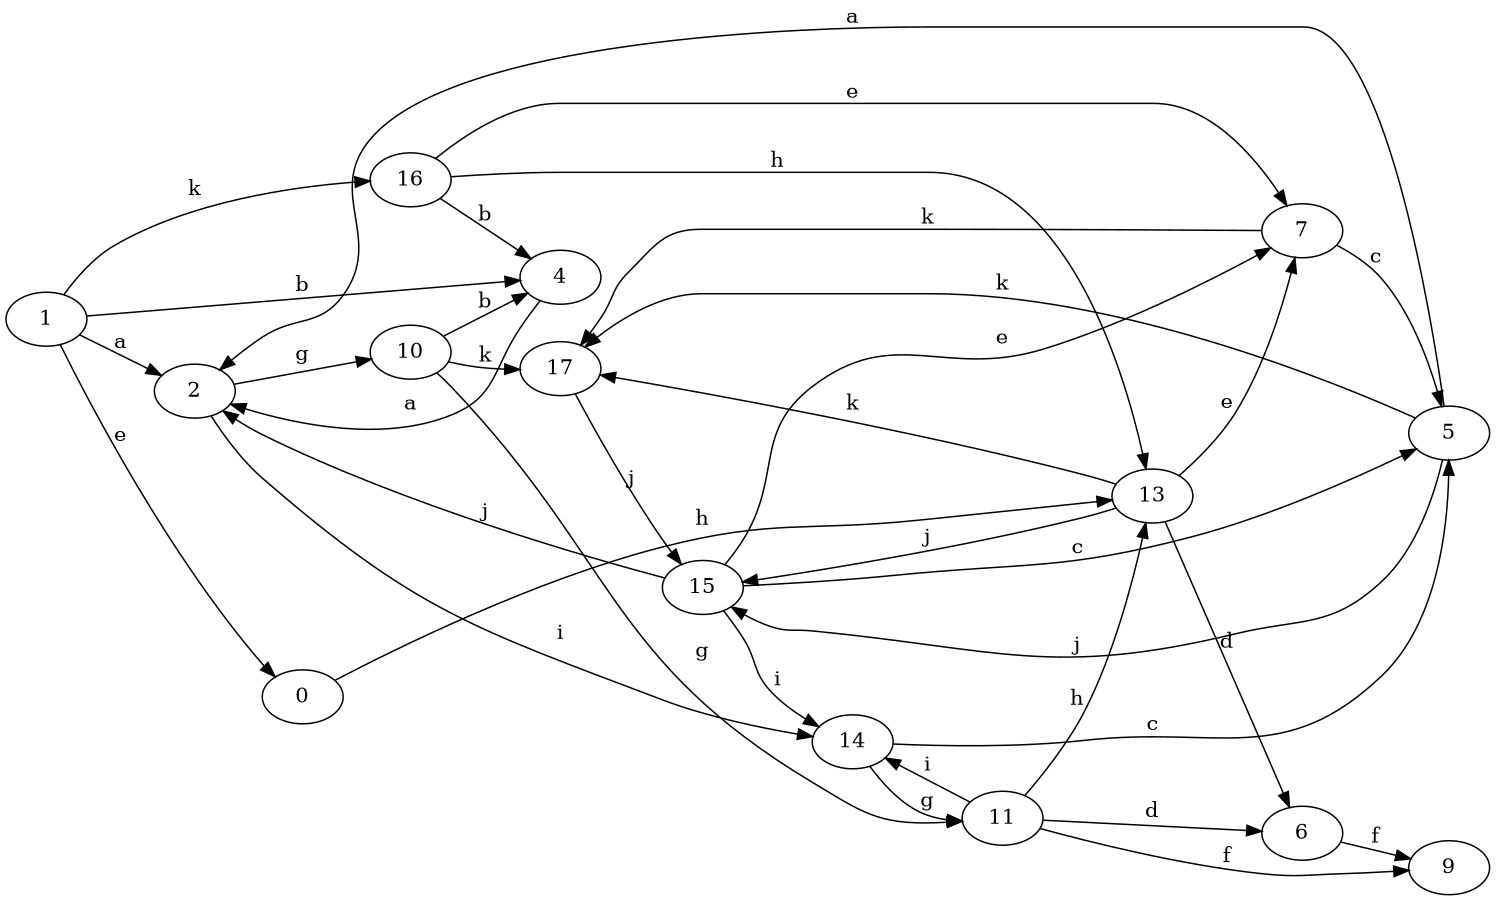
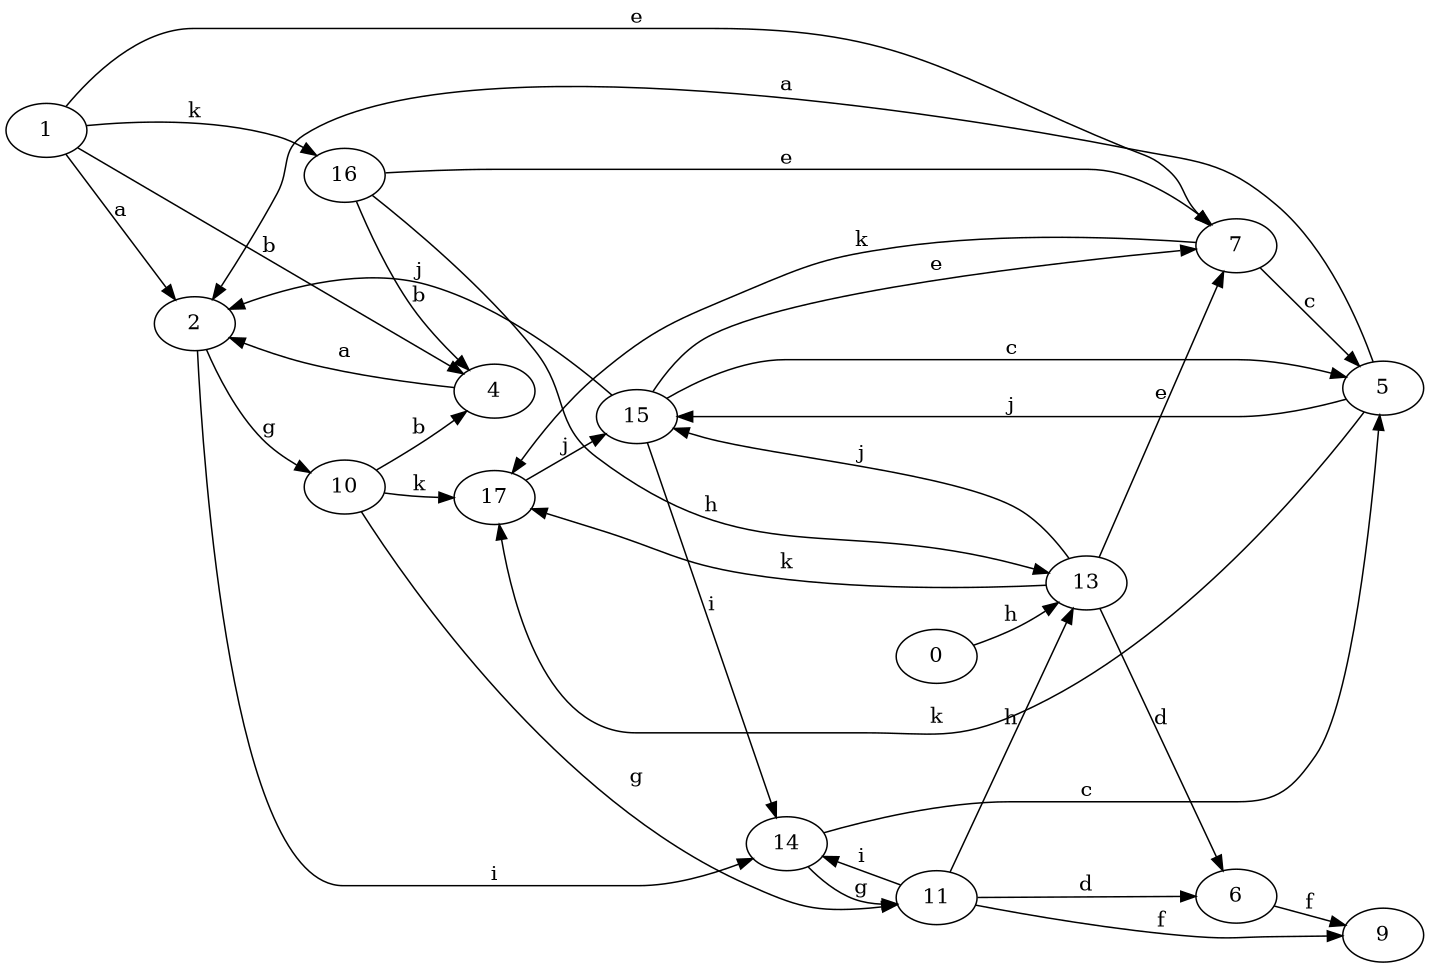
(153, 511) -> (645, 28)
